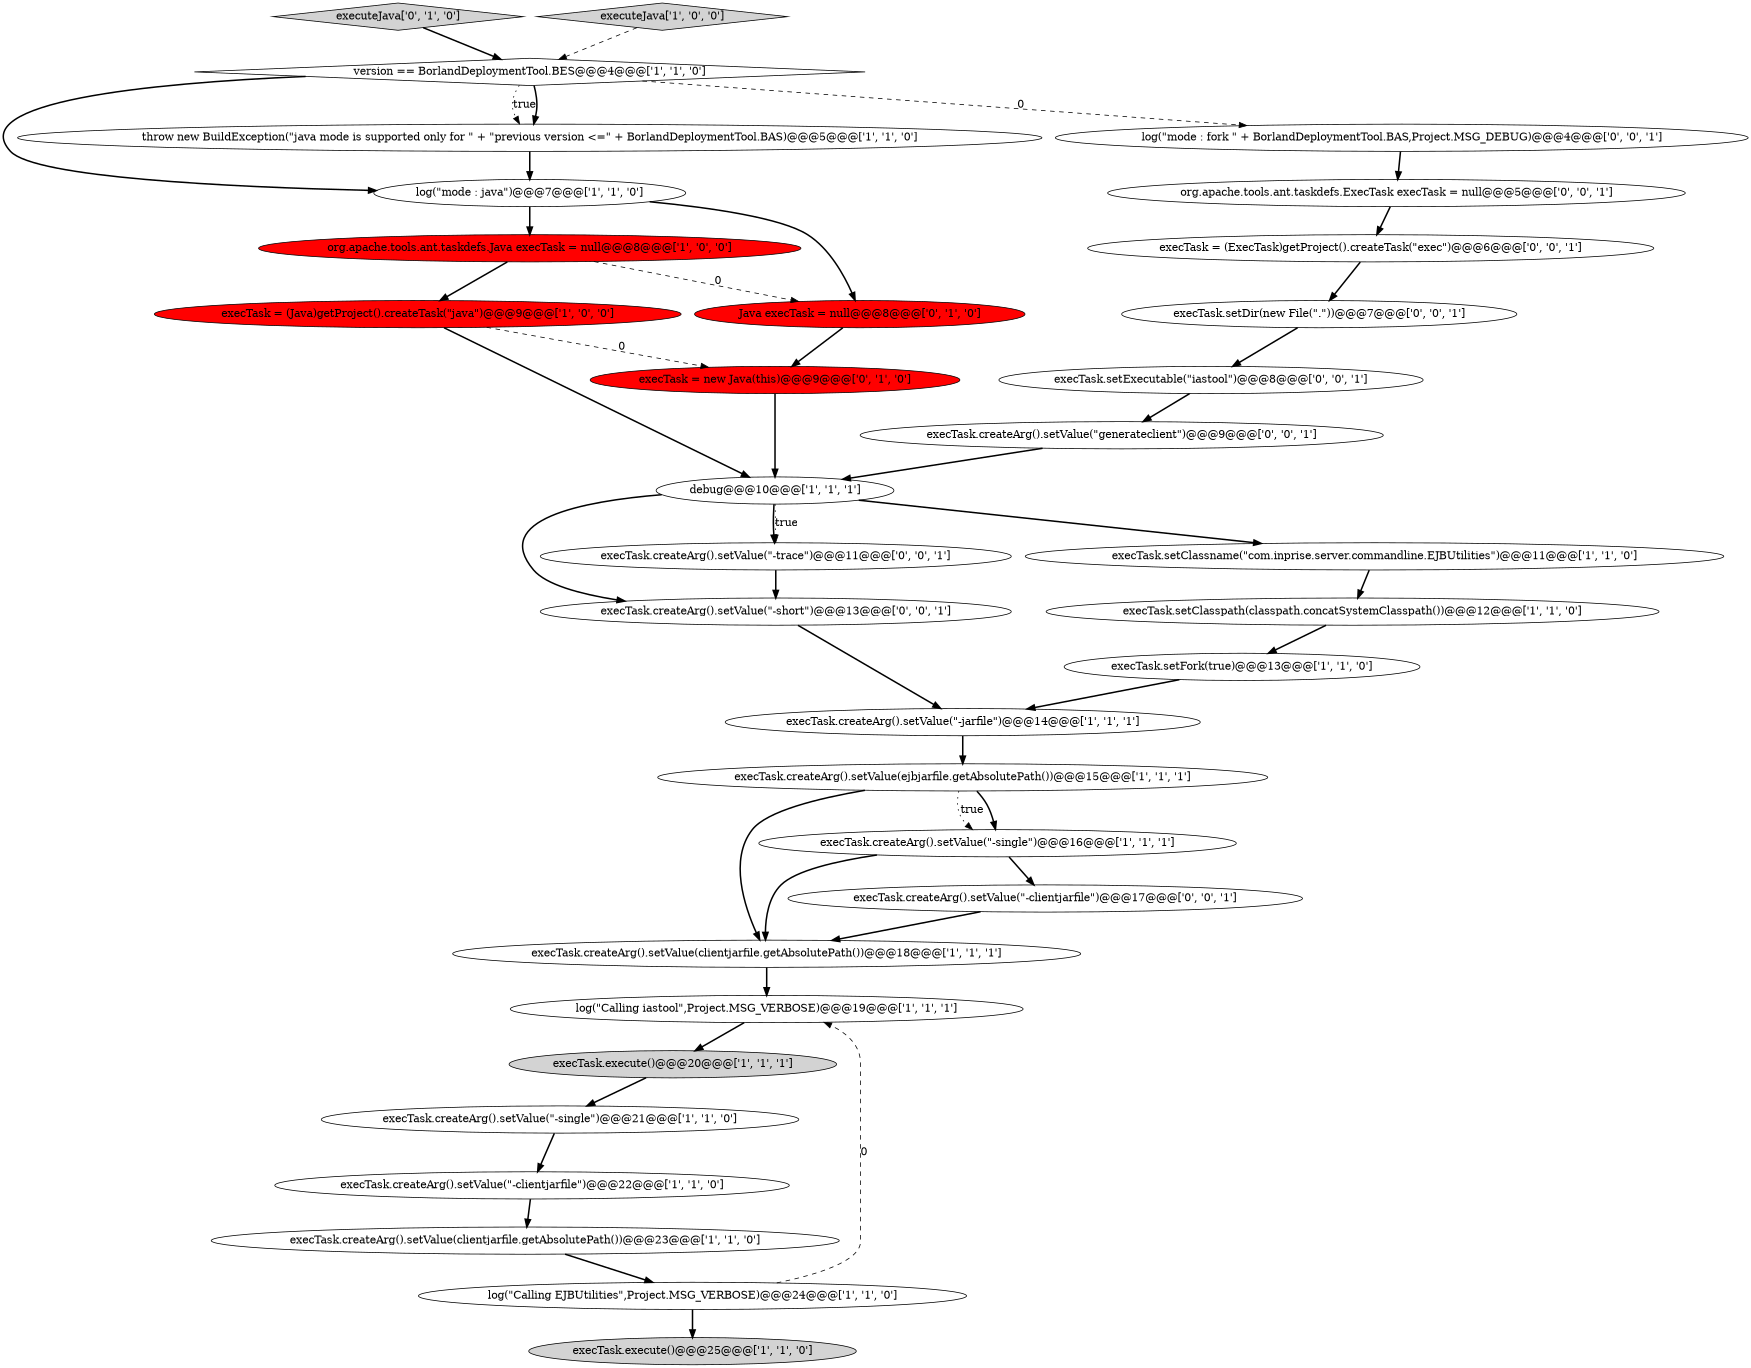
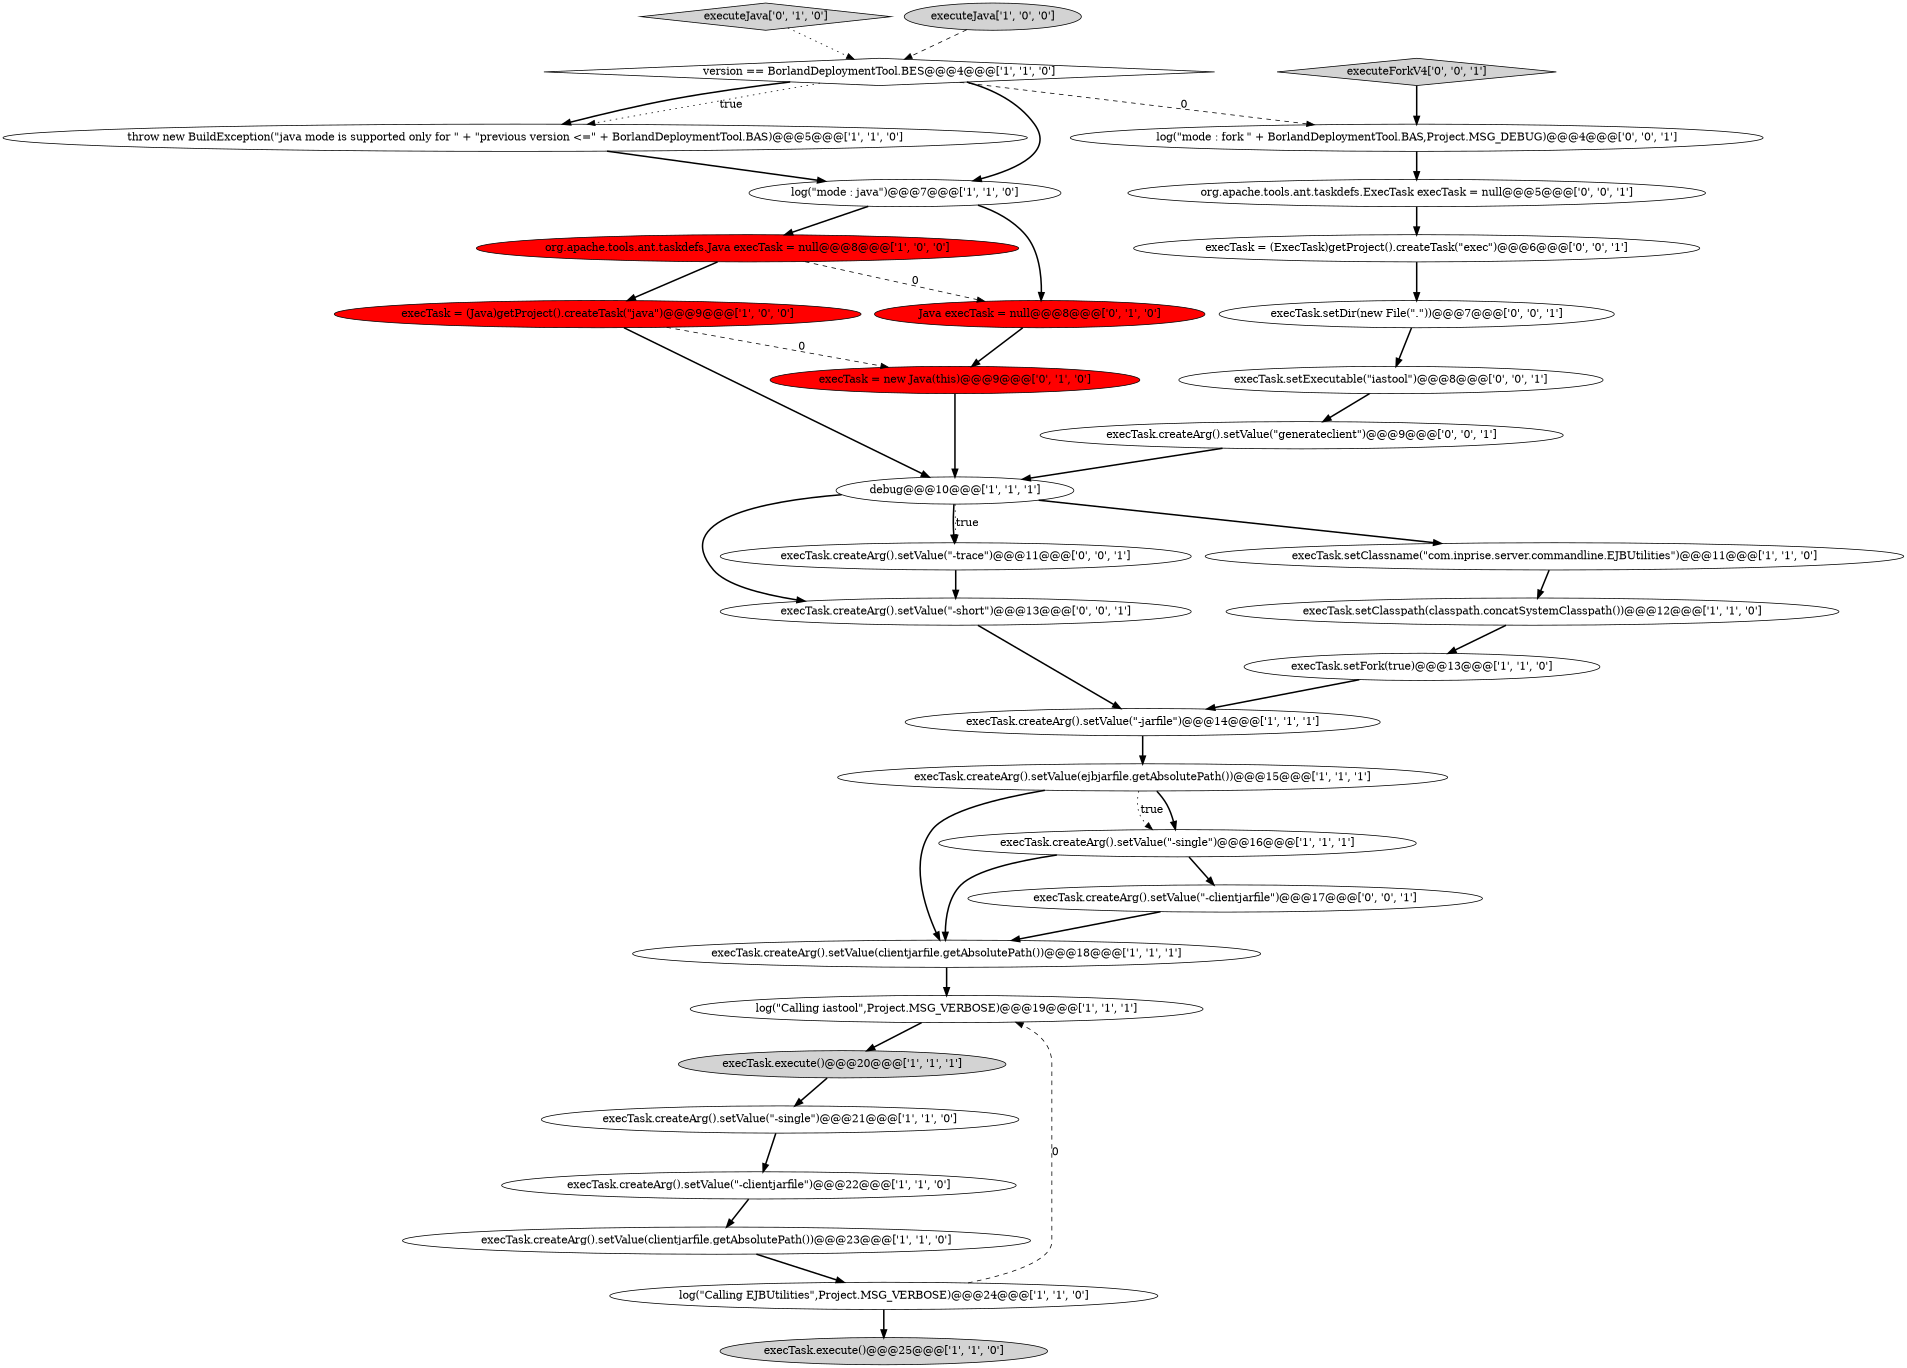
(662, 17) -> (993, 17)
(458, 42) -> (818, 42)
none -> (1417, 72)
